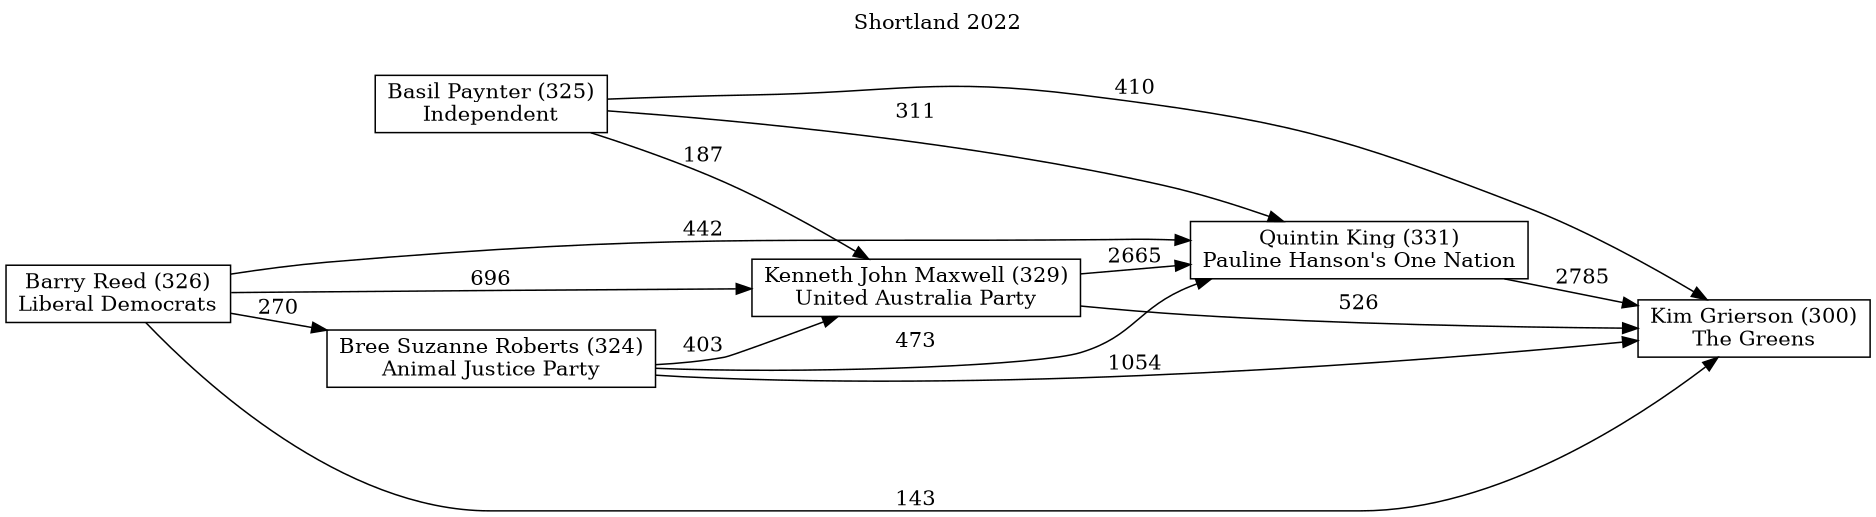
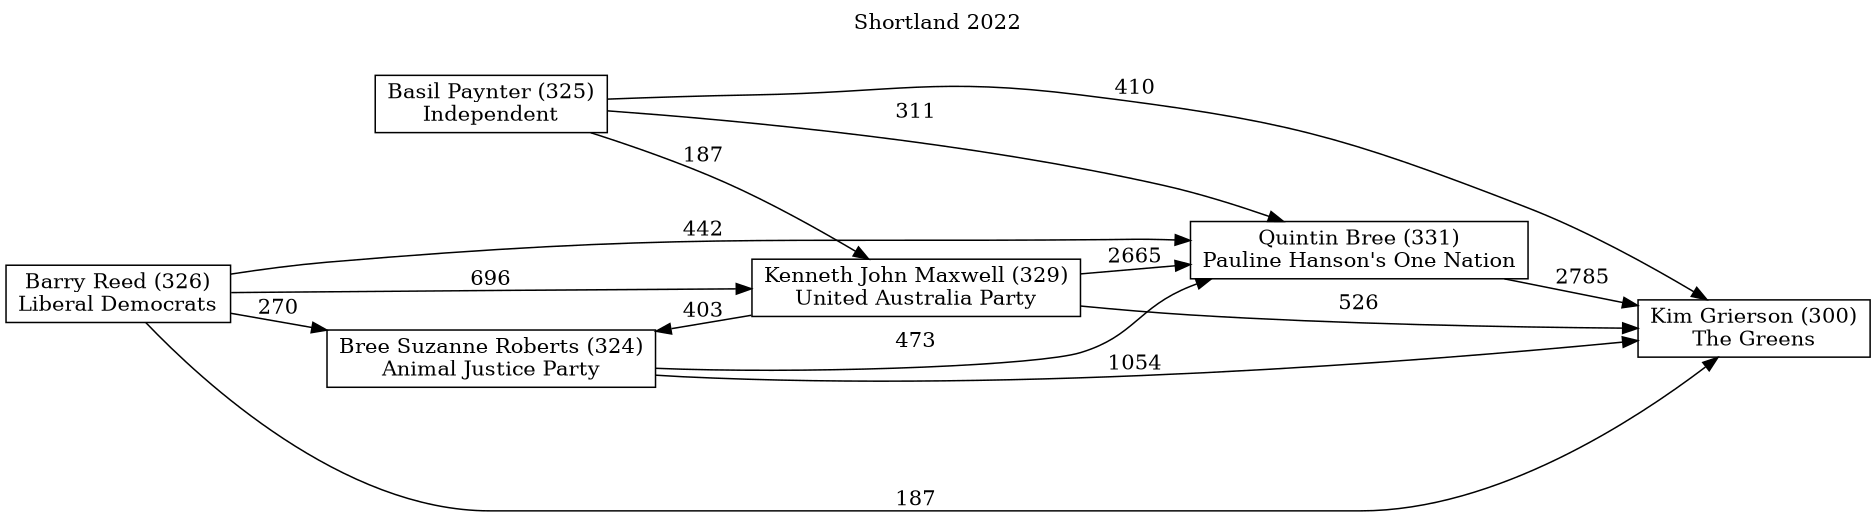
(1359, 250) -> (1359, 250)
(742, 352) -> (711, 322)
(916, 500) -> (916, 500)
